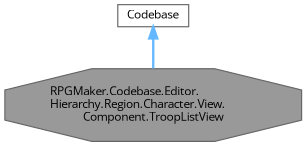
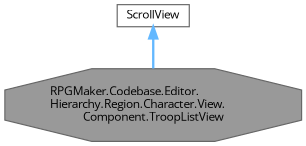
(153, 16) -> (153, 16)
